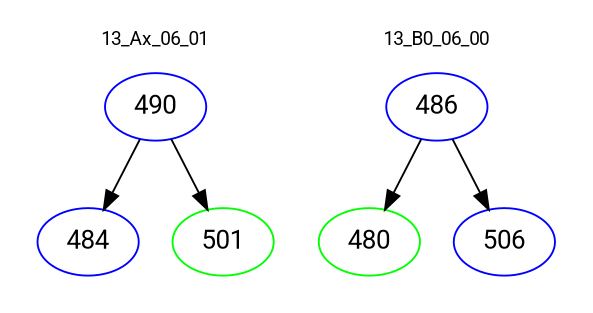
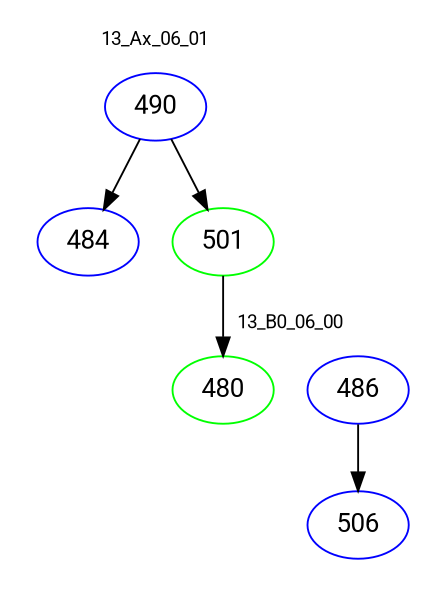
(407, 166) -> (223, 317)
